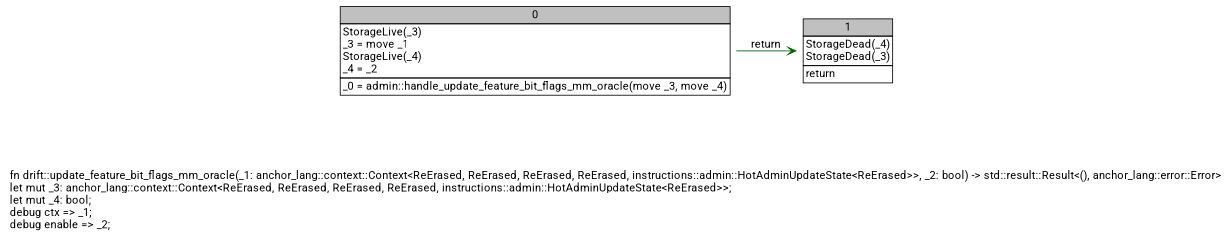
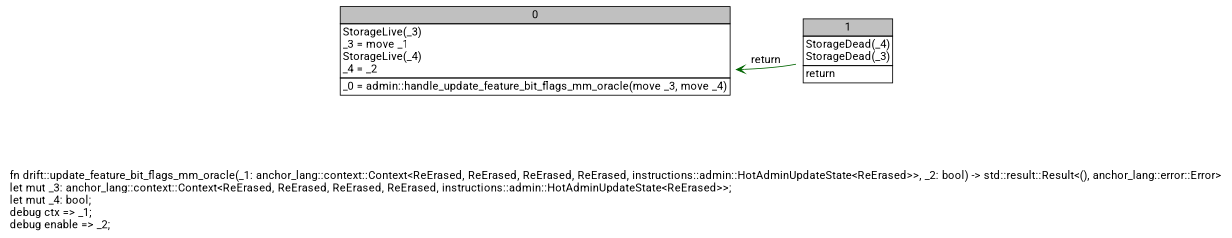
(762, 51) -> (770, 68)
